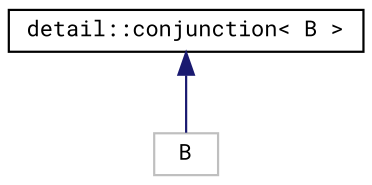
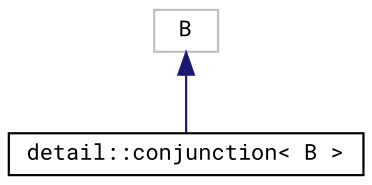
(186, 104) -> (186, 104)
